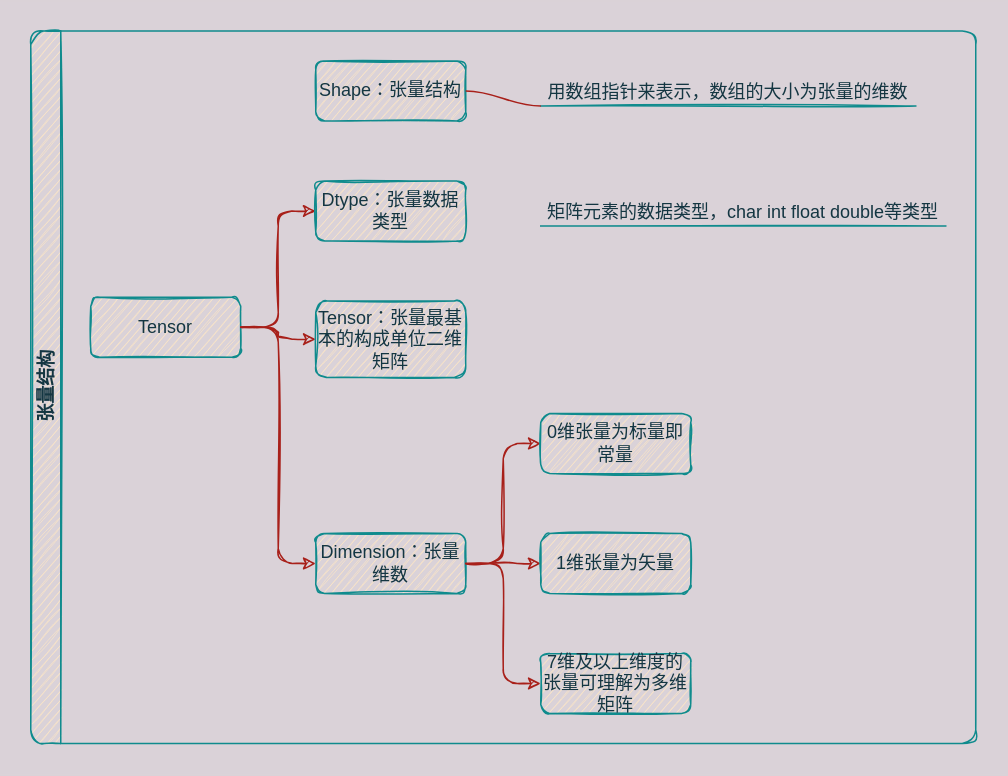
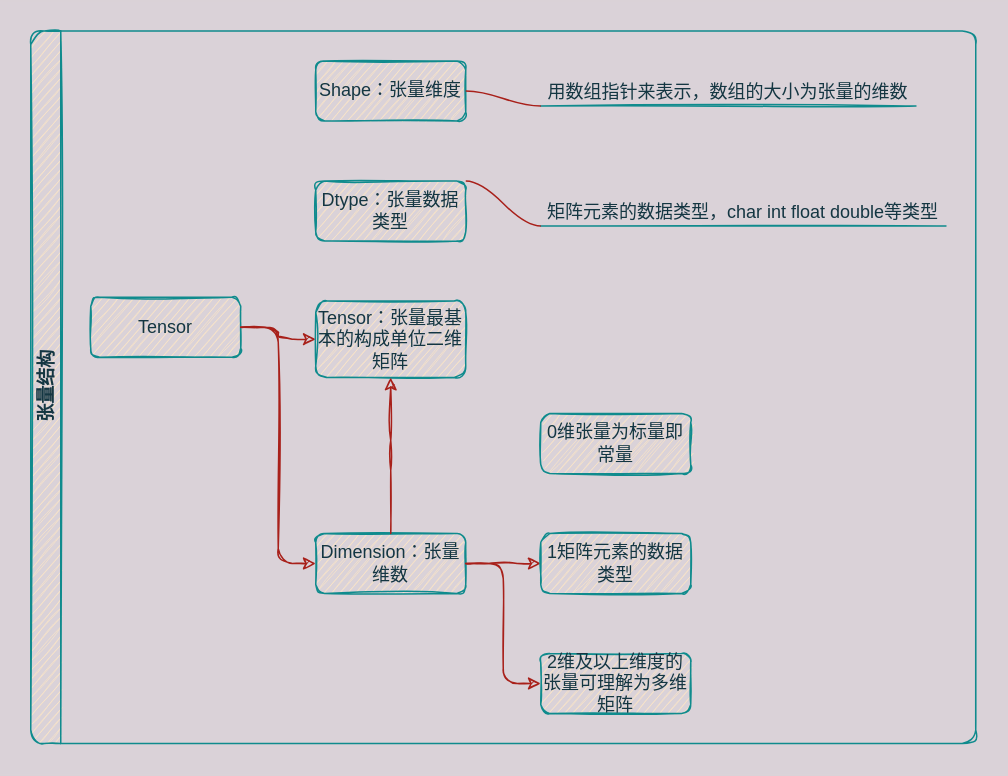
(391, 91) -> (391, 91)
none -> (503, 203)
(278, 259) -> none
(503, 493) -> (391, 460)
(616, 563) -> (616, 563)
(616, 683) -> (616, 683)
